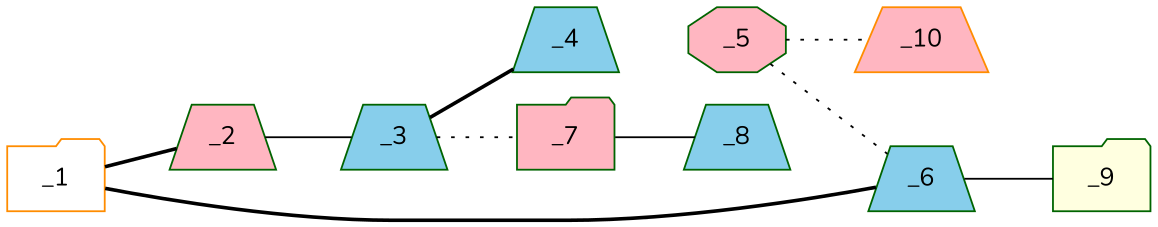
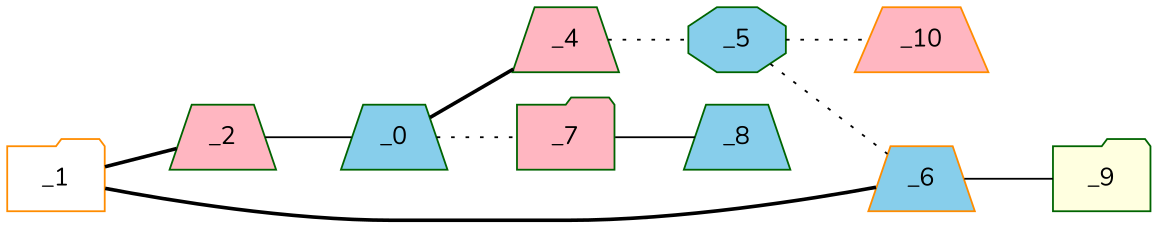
(566, 40) -> (566, 40)
none -> (648, 40)
(737, 40) -> (737, 40)
(394, 137) -> (394, 137)
(922, 179) -> (922, 179)
